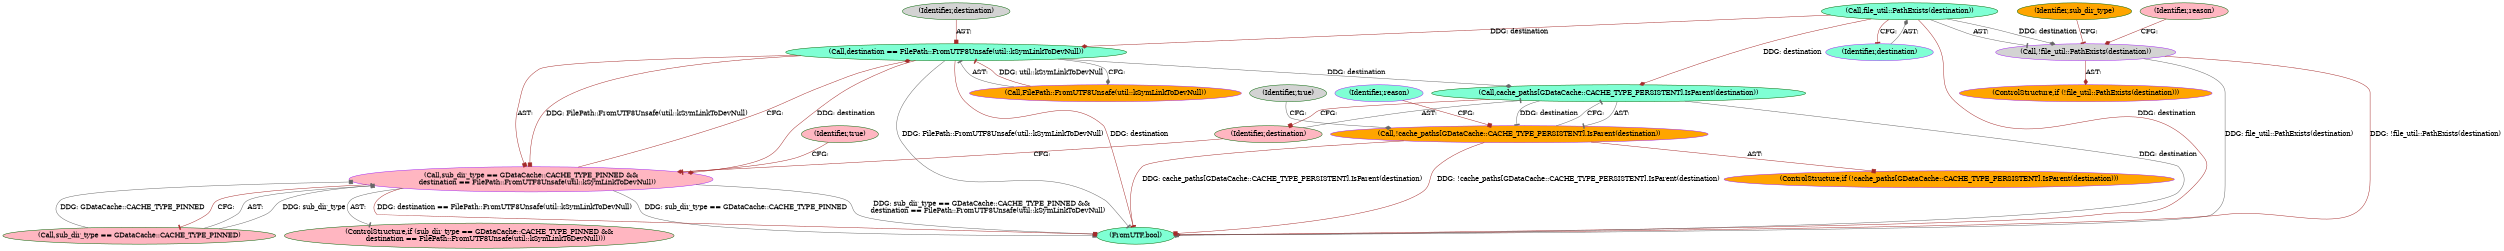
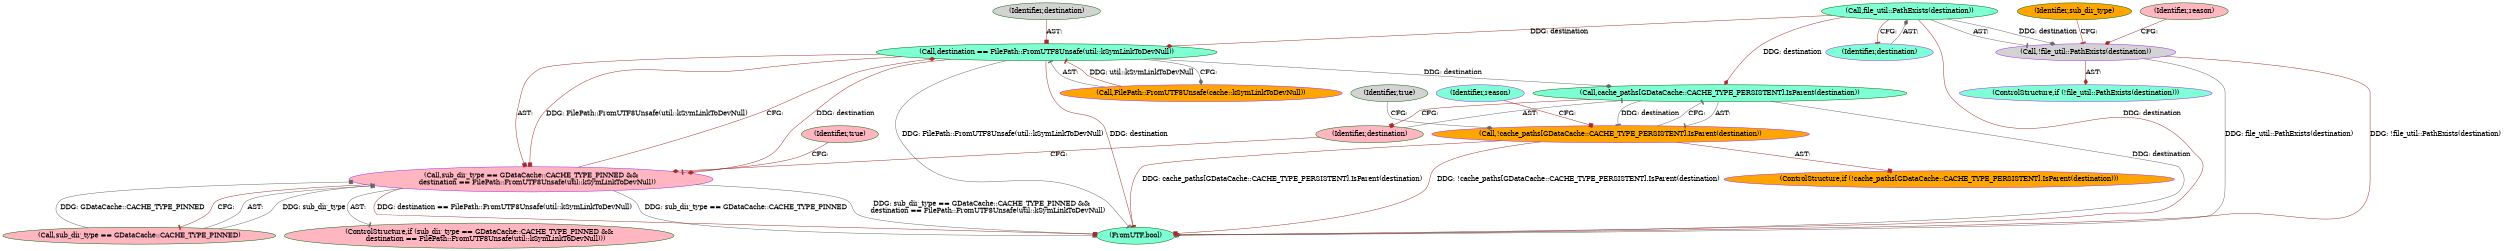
(1105, 93) -> (1201, 93)
(2086, 93) -> (2086, 93)
